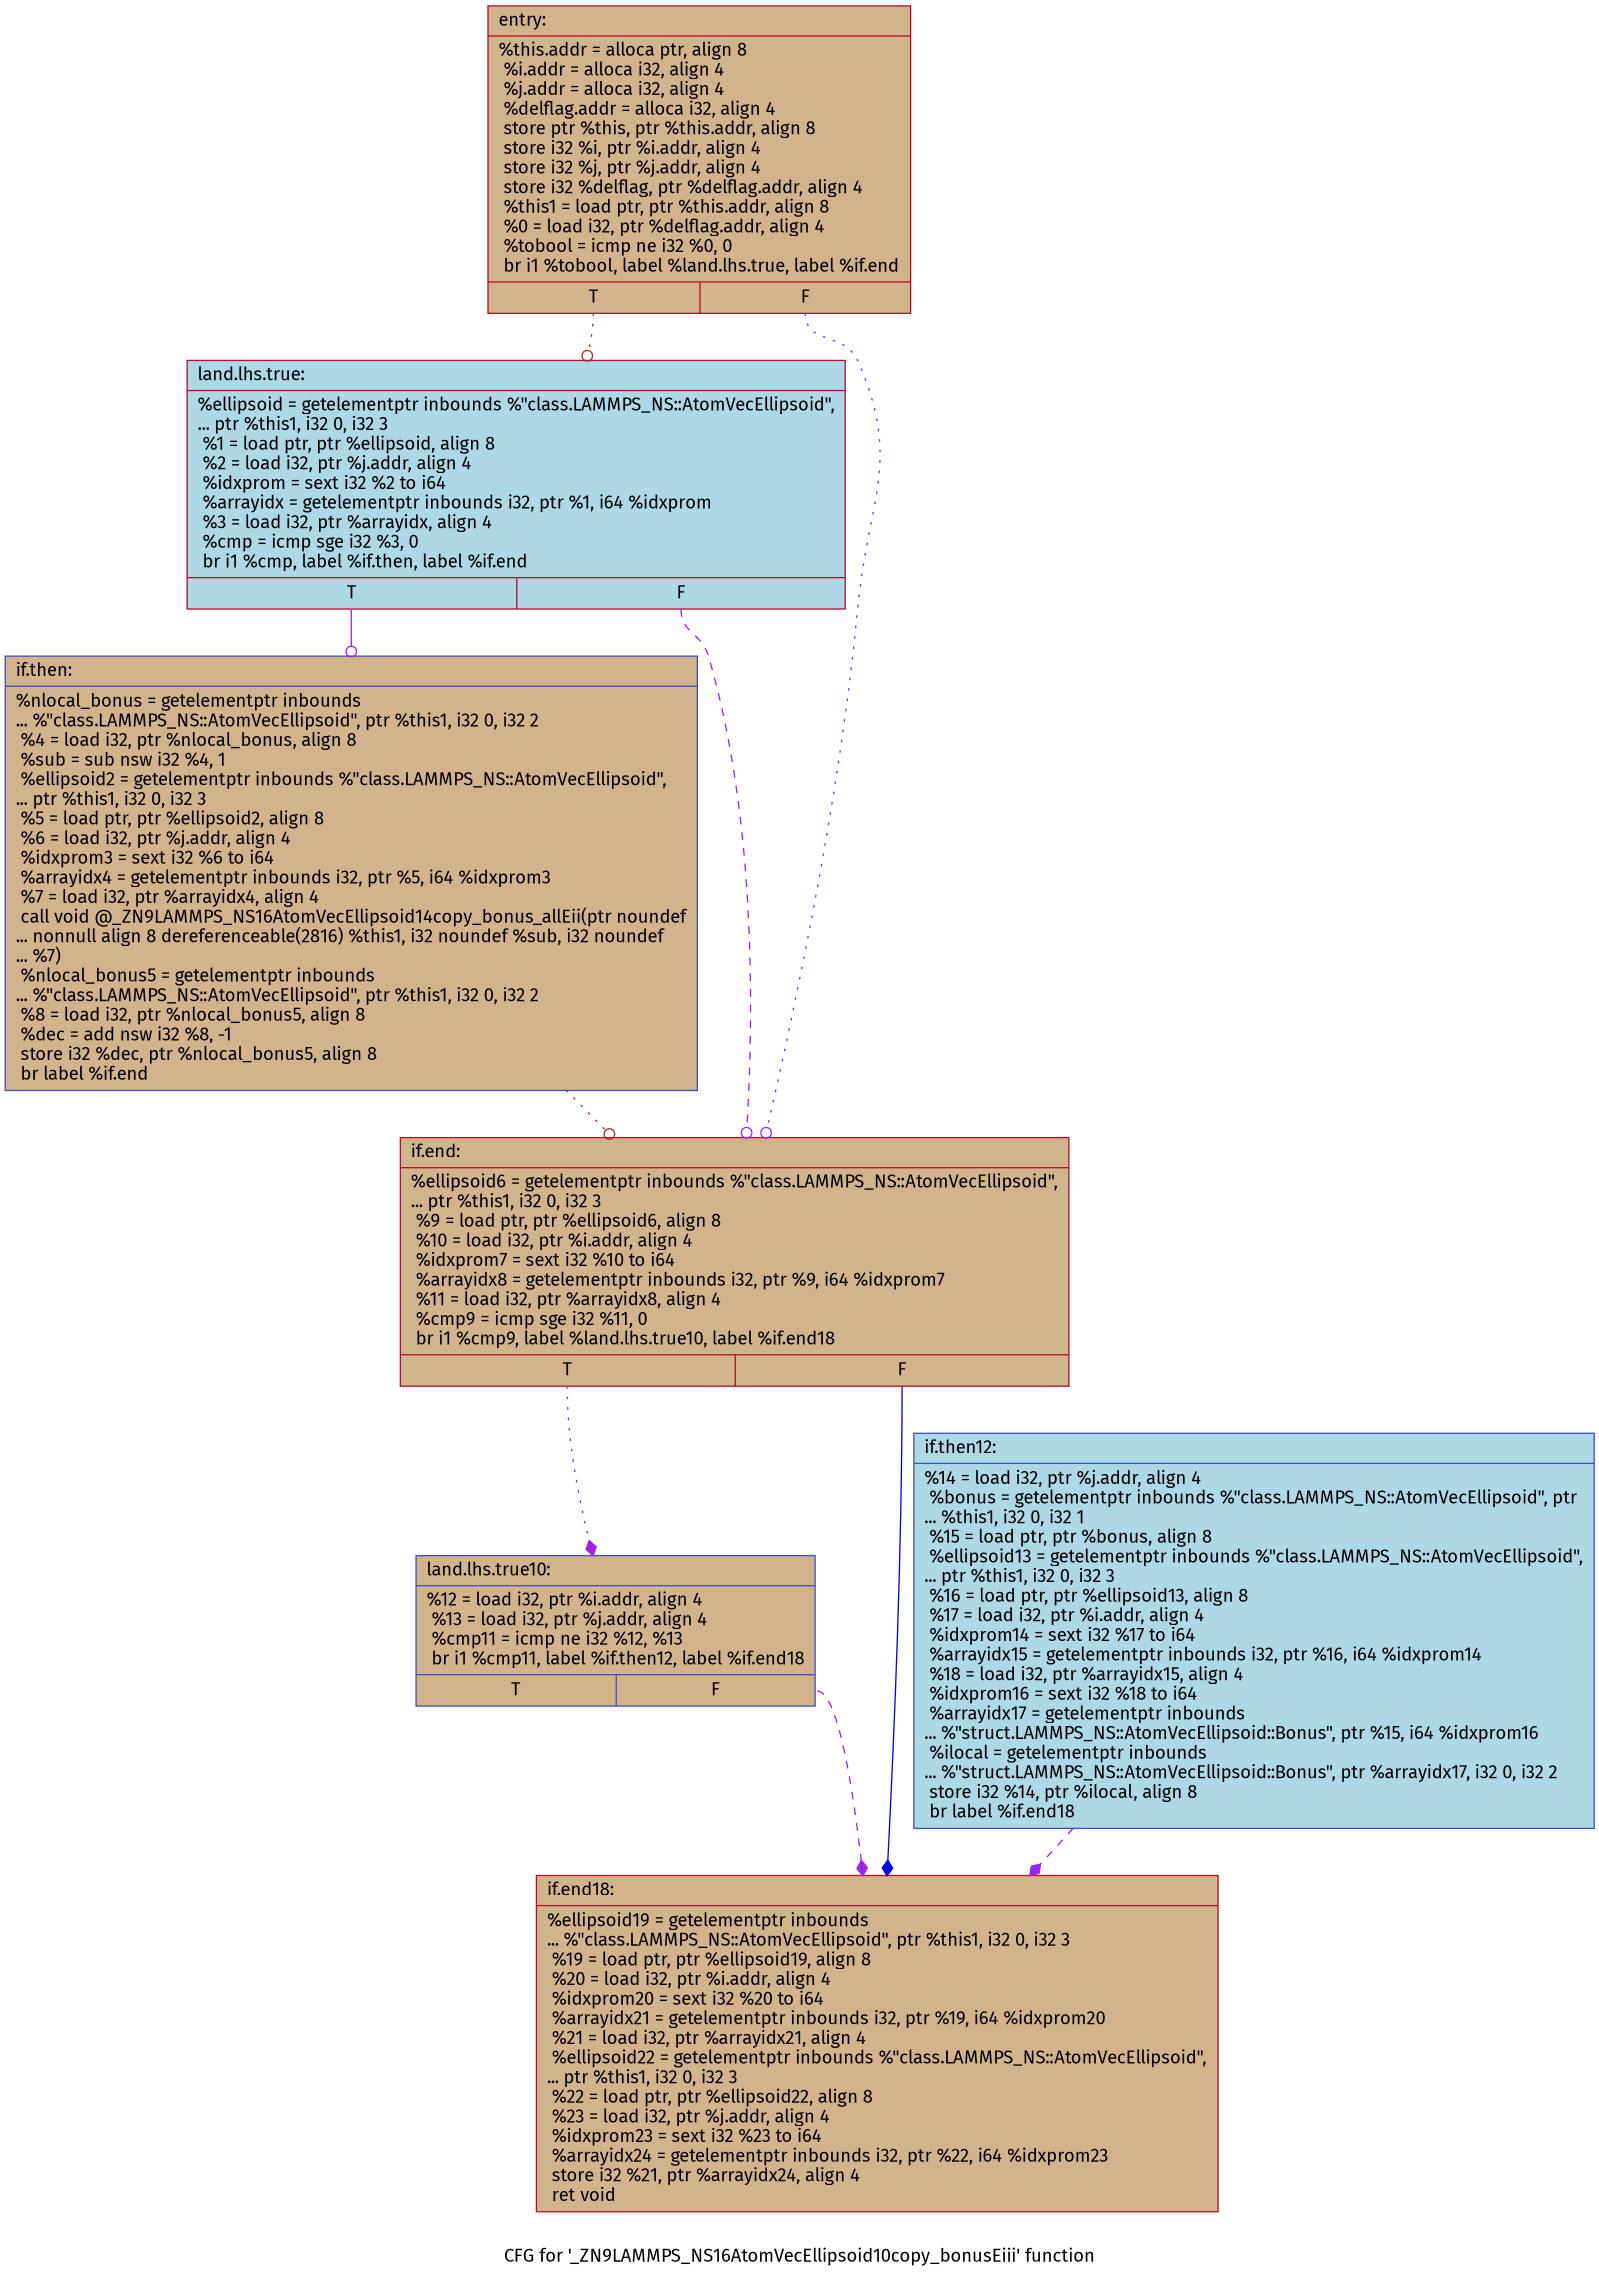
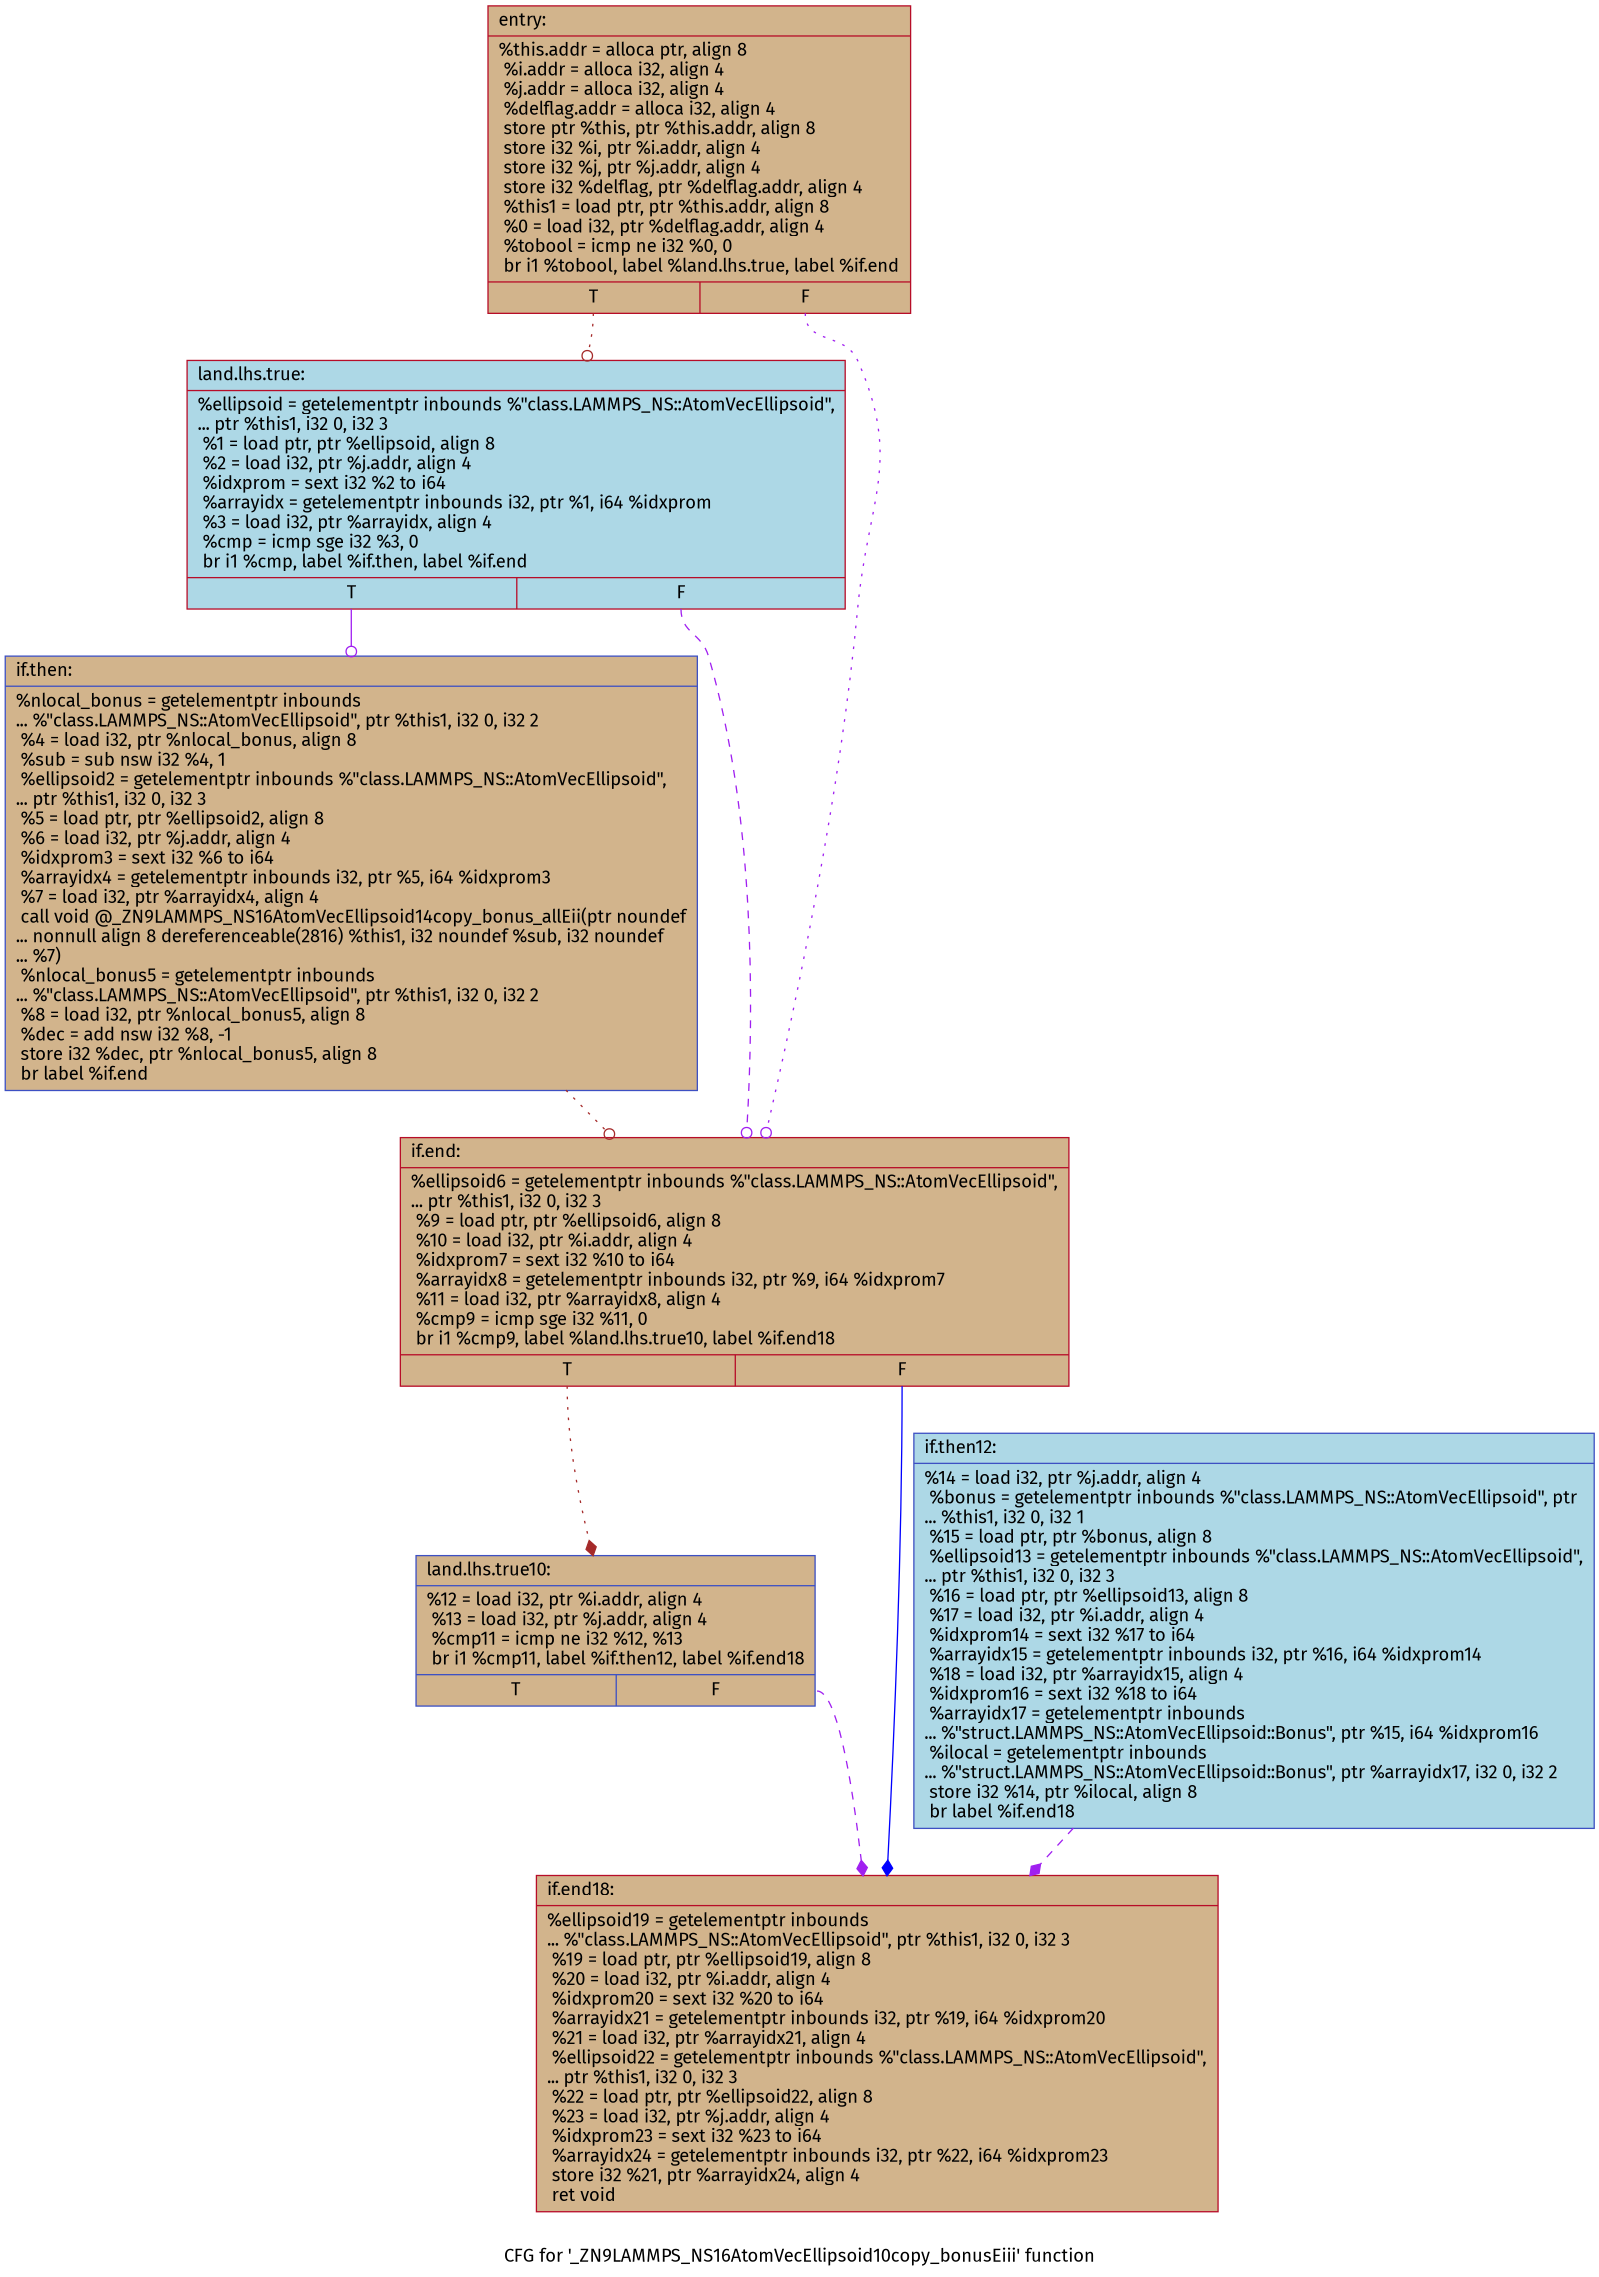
(574, 1464) -> (574, 1464)
